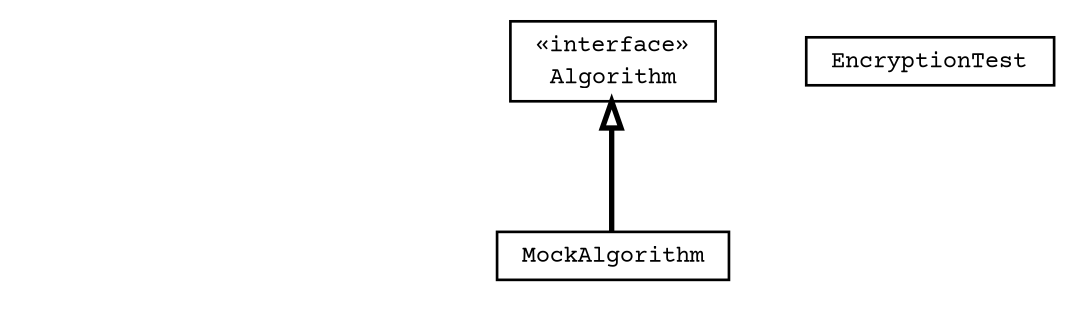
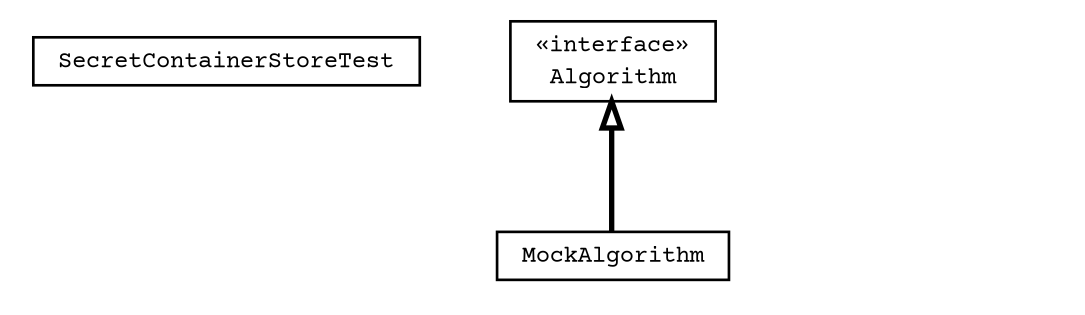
none -> (225, 61)
(929, 61) -> none
